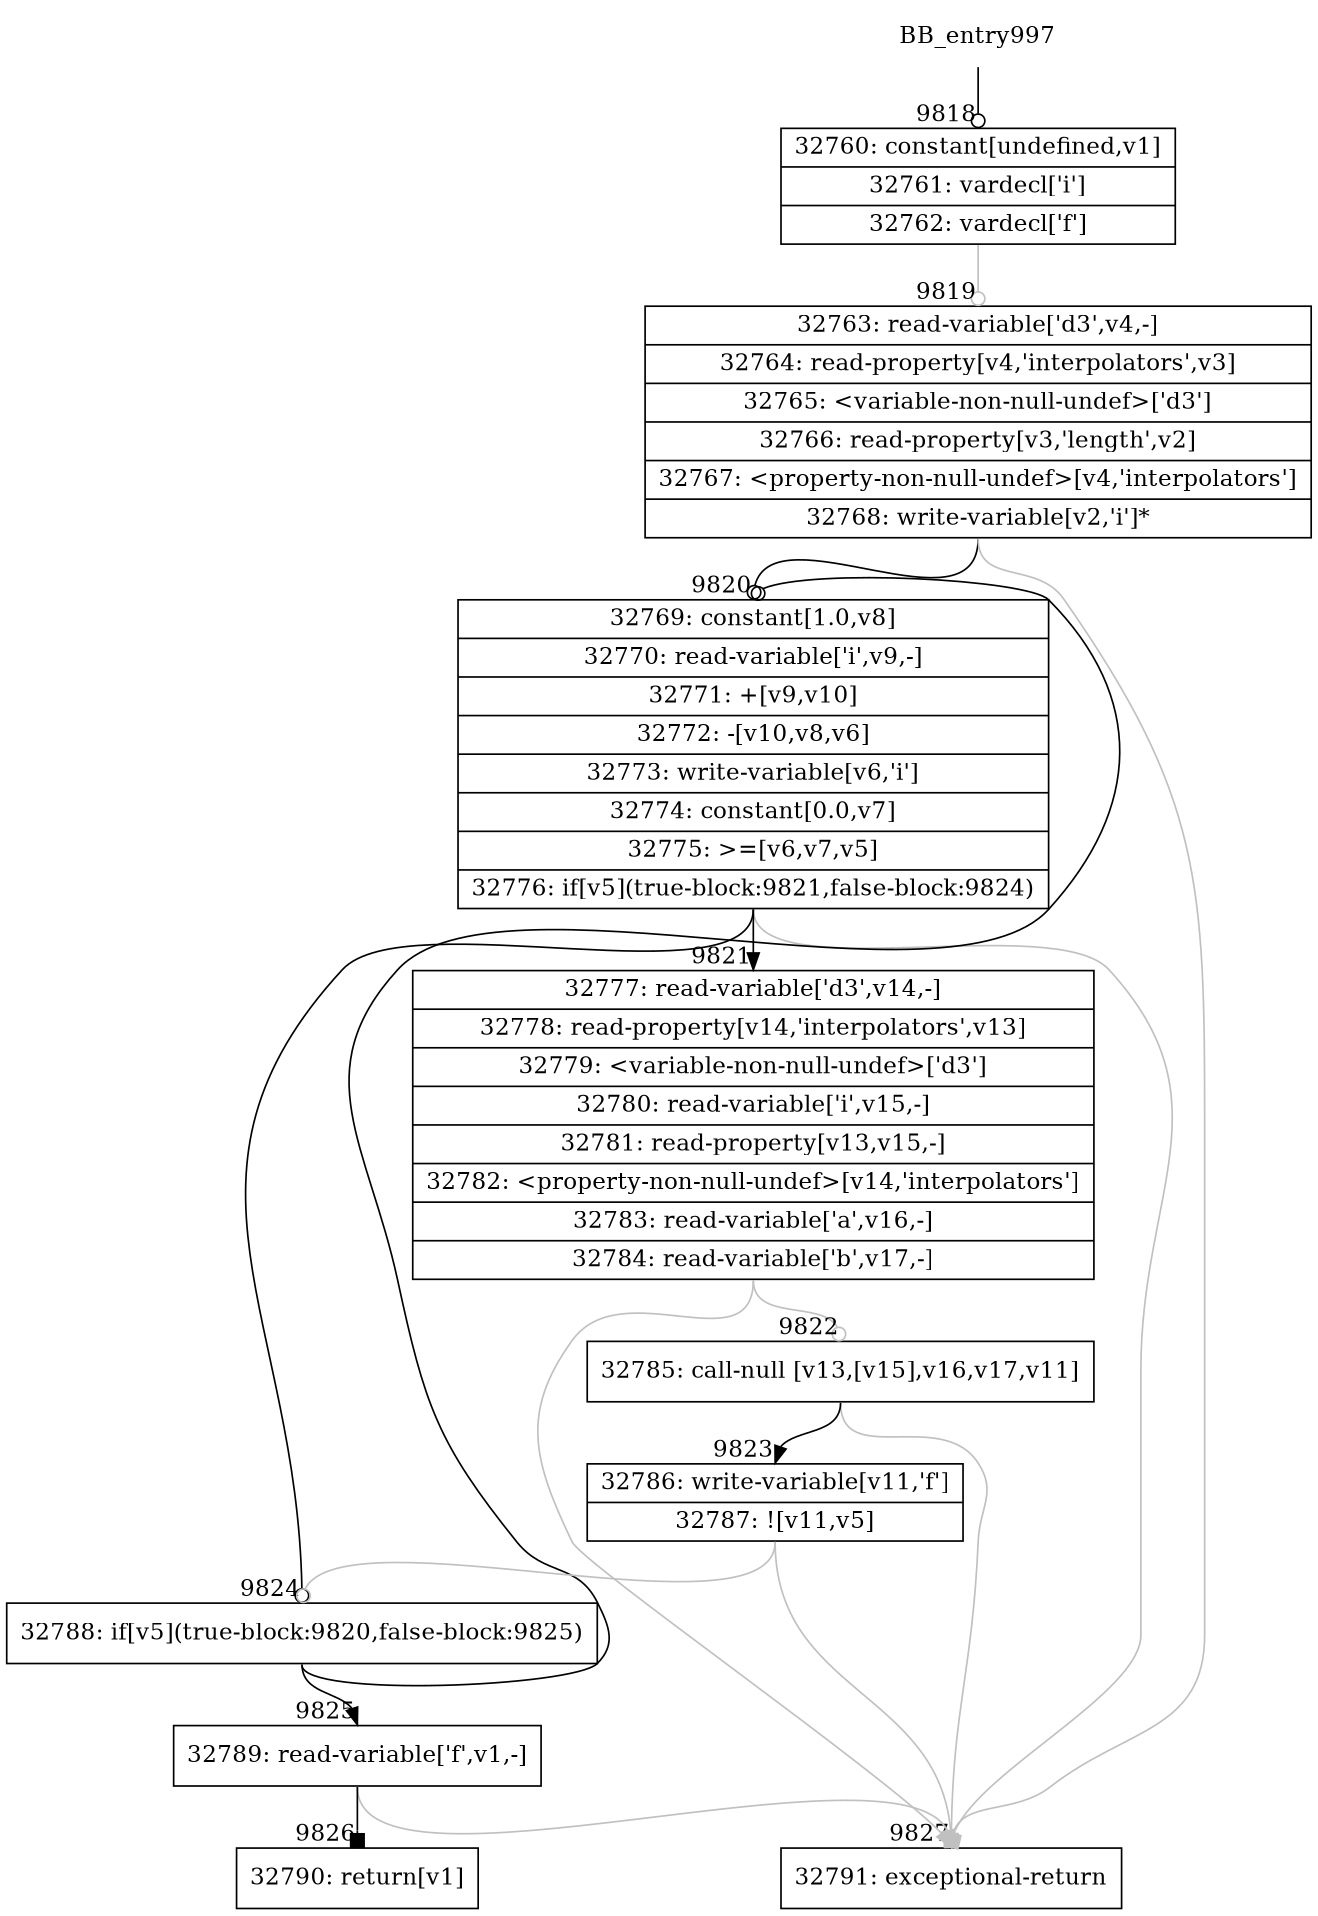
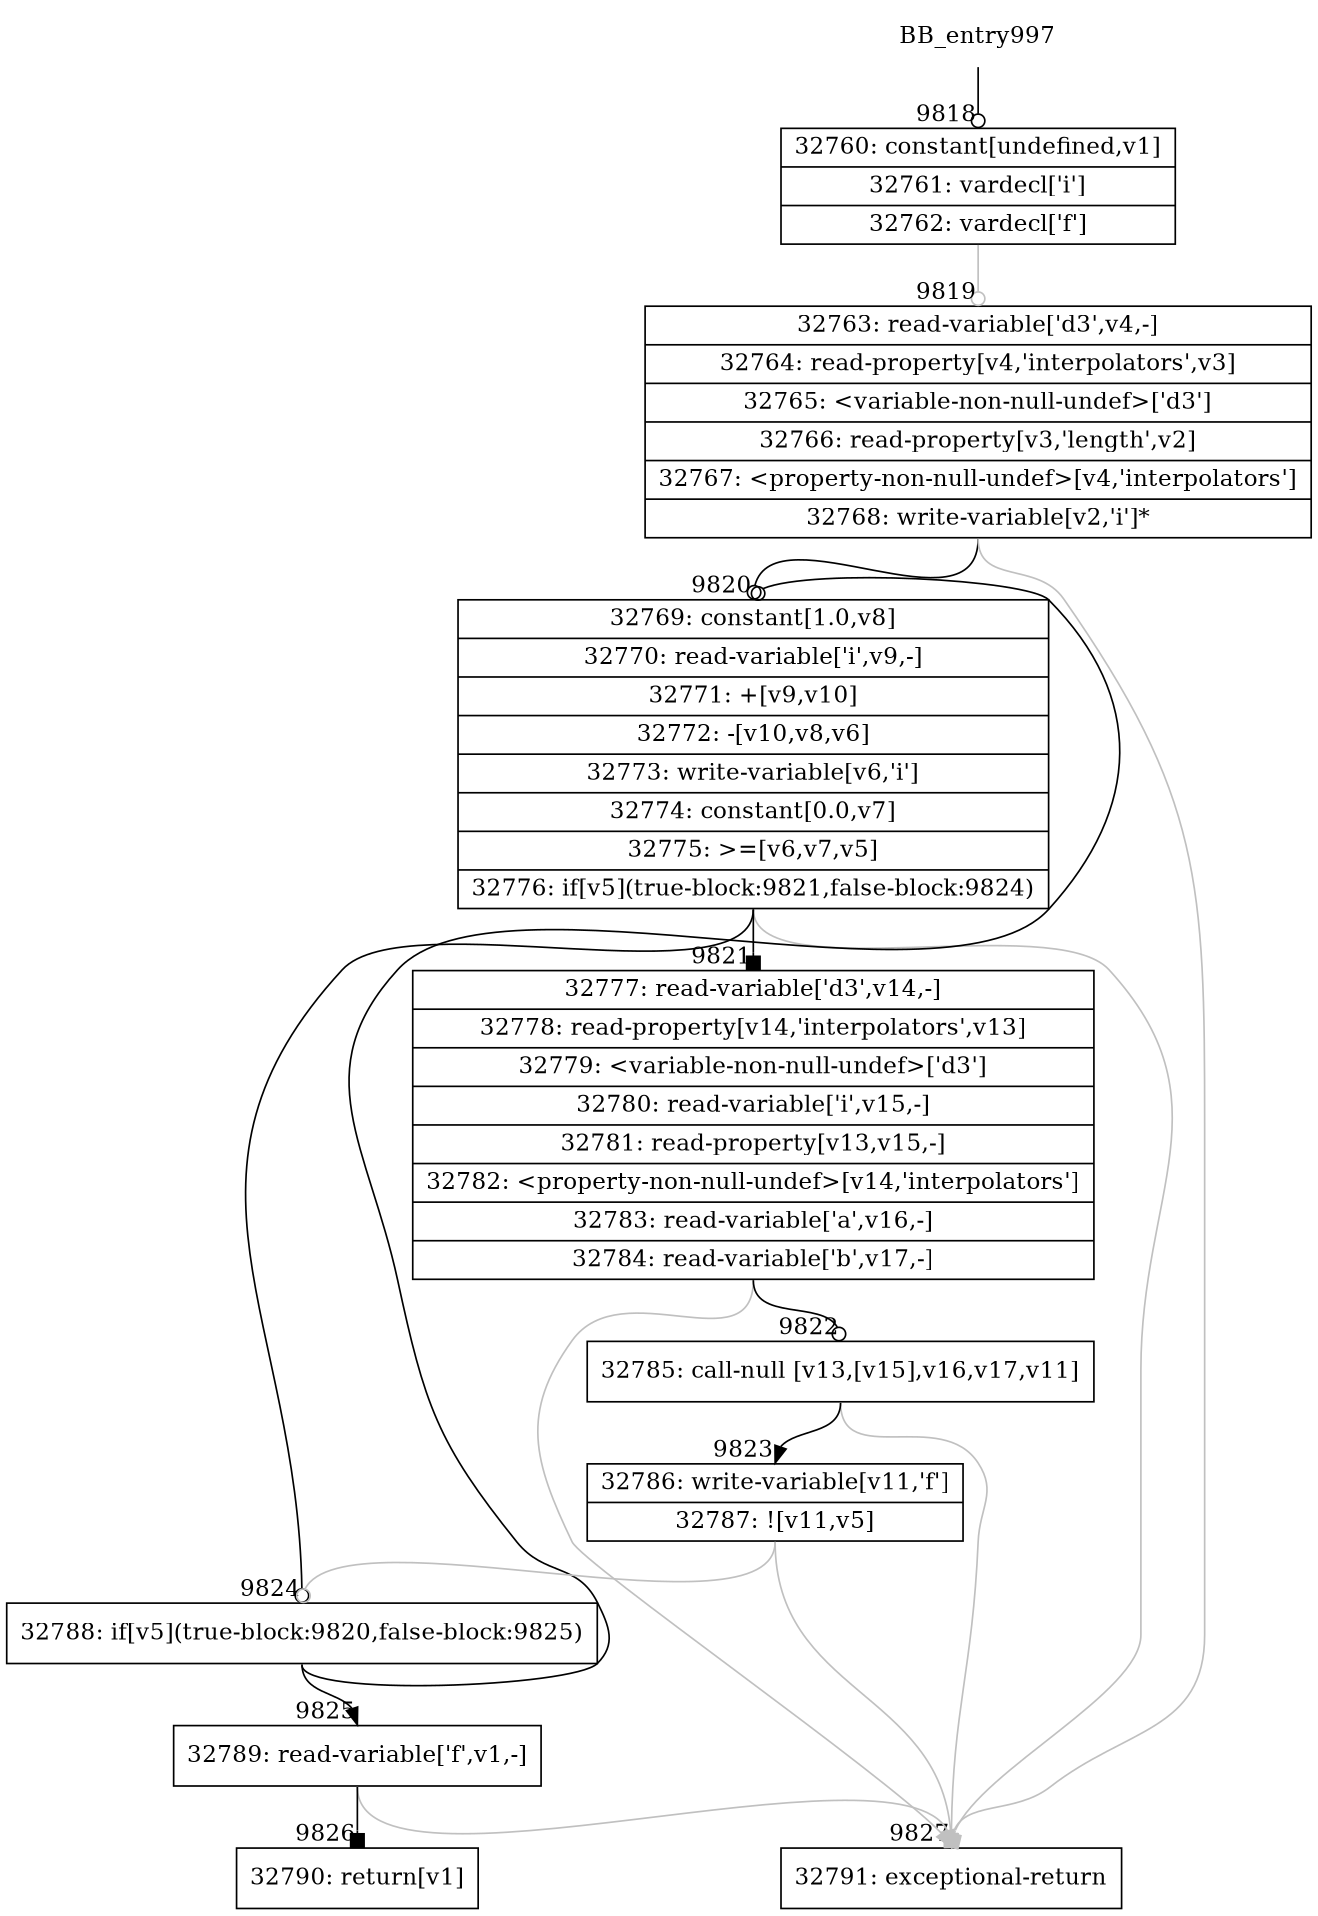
(753, 931) -> (753, 931)
(790, 1309) -> (790, 1309)
